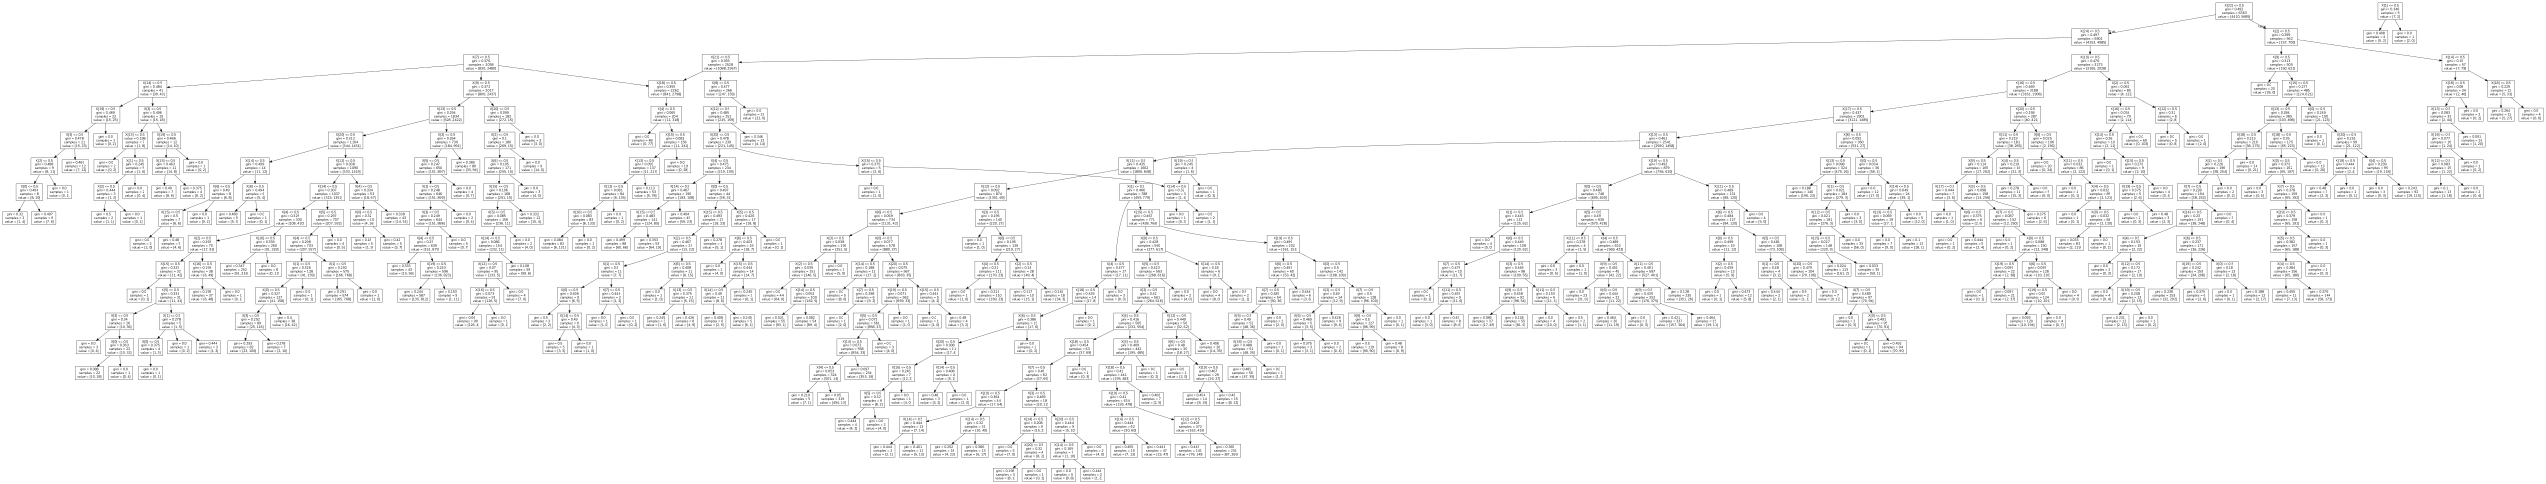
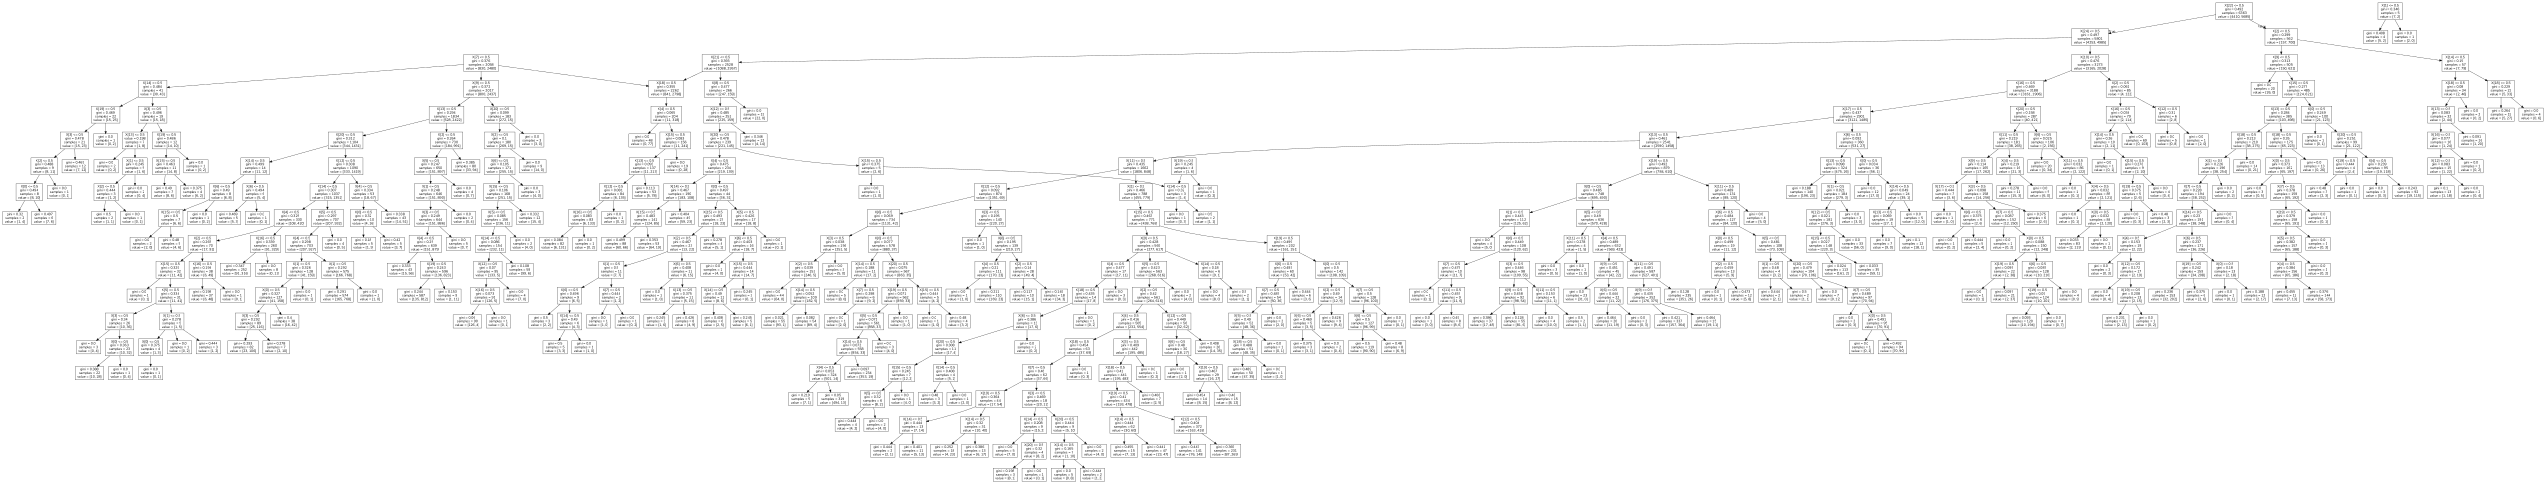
(1515, 218) -> (1515, 218)
(1119, 229) -> (1133, 256)
(1130, 347) -> (1130, 347)
